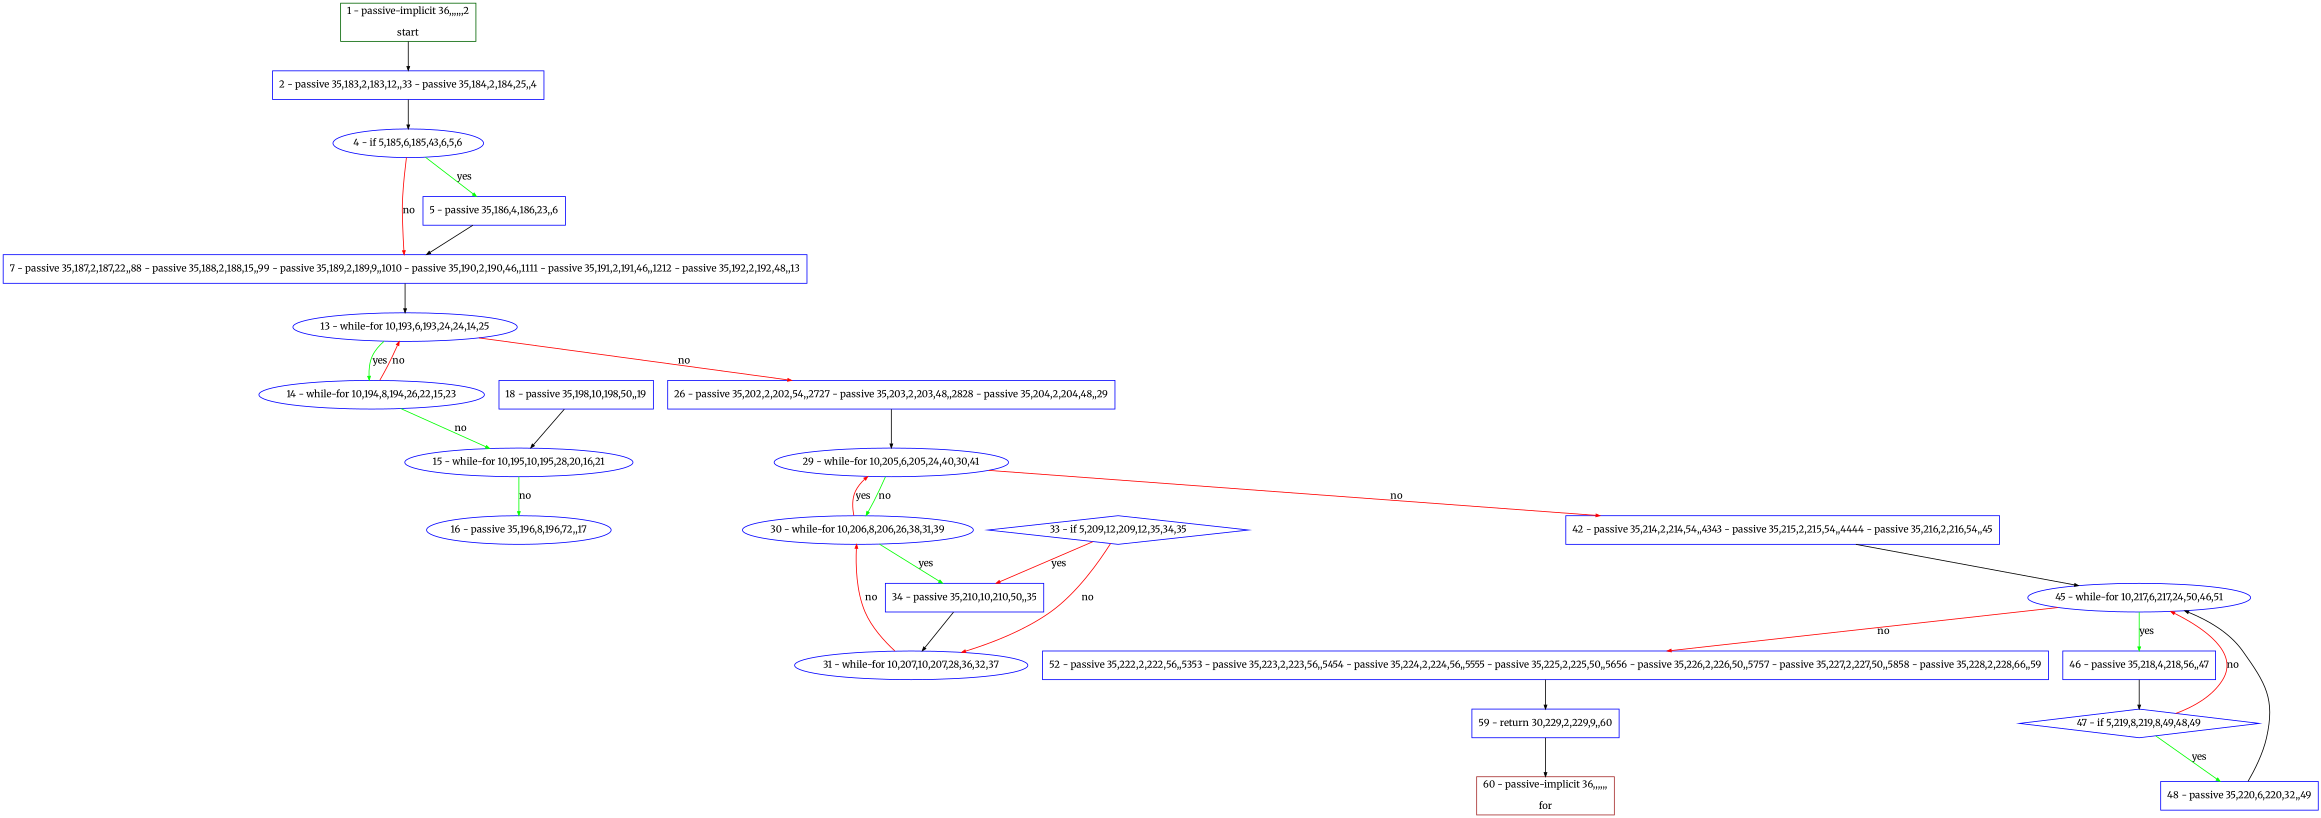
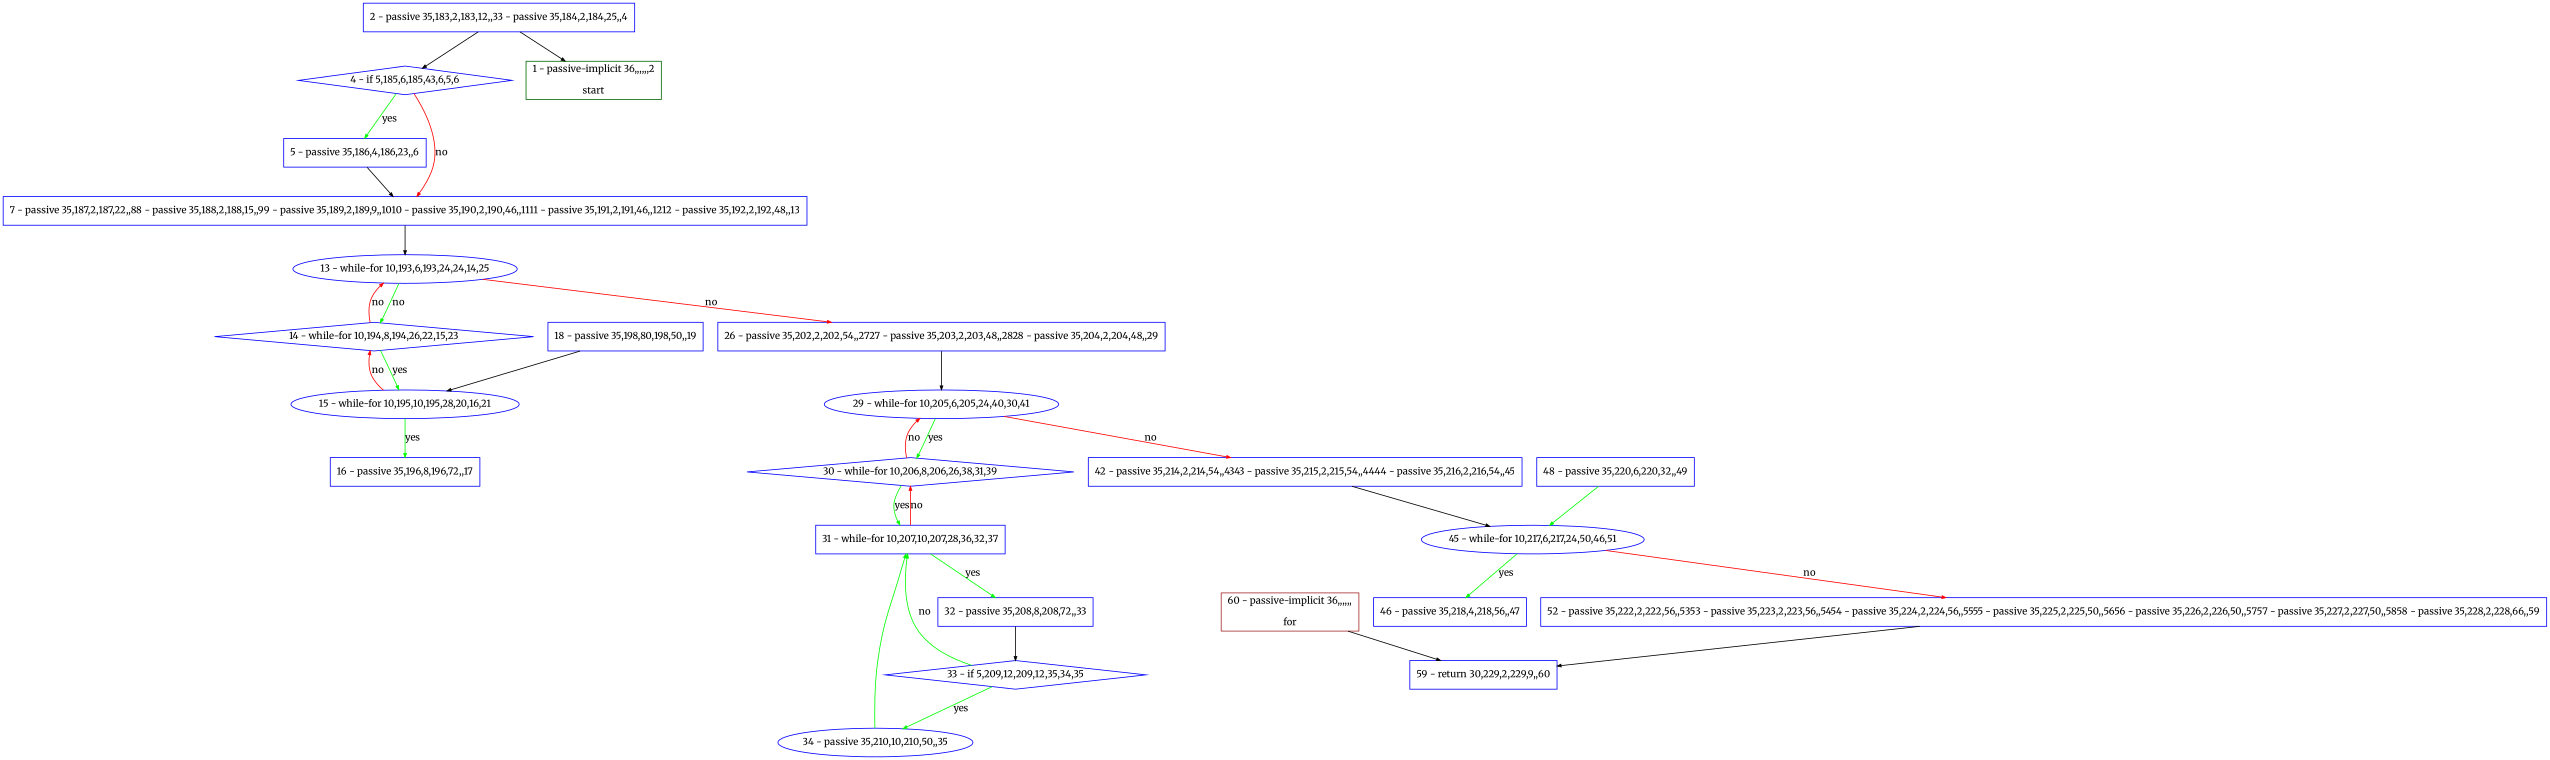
(408, 54) -> (541, 45)
(408, 143) -> (405, 80)
(380, 361) -> (399, 303)
none -> (371, 375)
(372, 395) -> (374, 337)
(576, 395) -> (626, 337)
(461, 429) -> (400, 370)
(525, 496) -> (413, 438)
(863, 496) -> (914, 438)
(885, 496) -> (936, 438)
(519, 530) -> (405, 472)
(858, 530) -> (910, 472)
(1046, 562) -> (949, 707)
(909, 563) -> (894, 503)
(965, 598) -> (875, 743)
none -> (1015, 612)
(1050, 613) -> (916, 626)
(939, 630) -> (881, 642)
(911, 665) -> (910, 540)
(2263, 682) -> (1576, 505)
(2139, 723) -> none
(1546, 755) -> (1392, 645)
